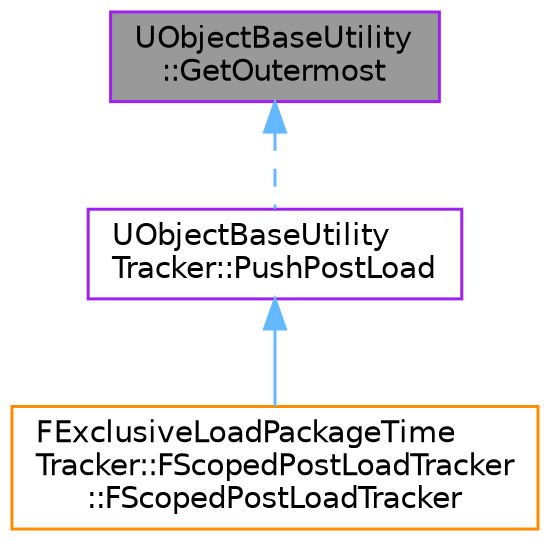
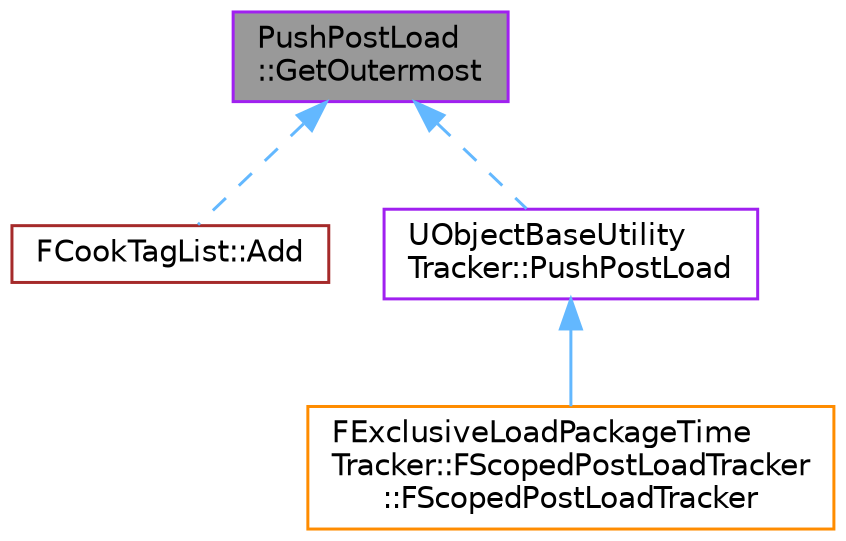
(275, 57) -> (371, 57)
none -> (170, 254)
